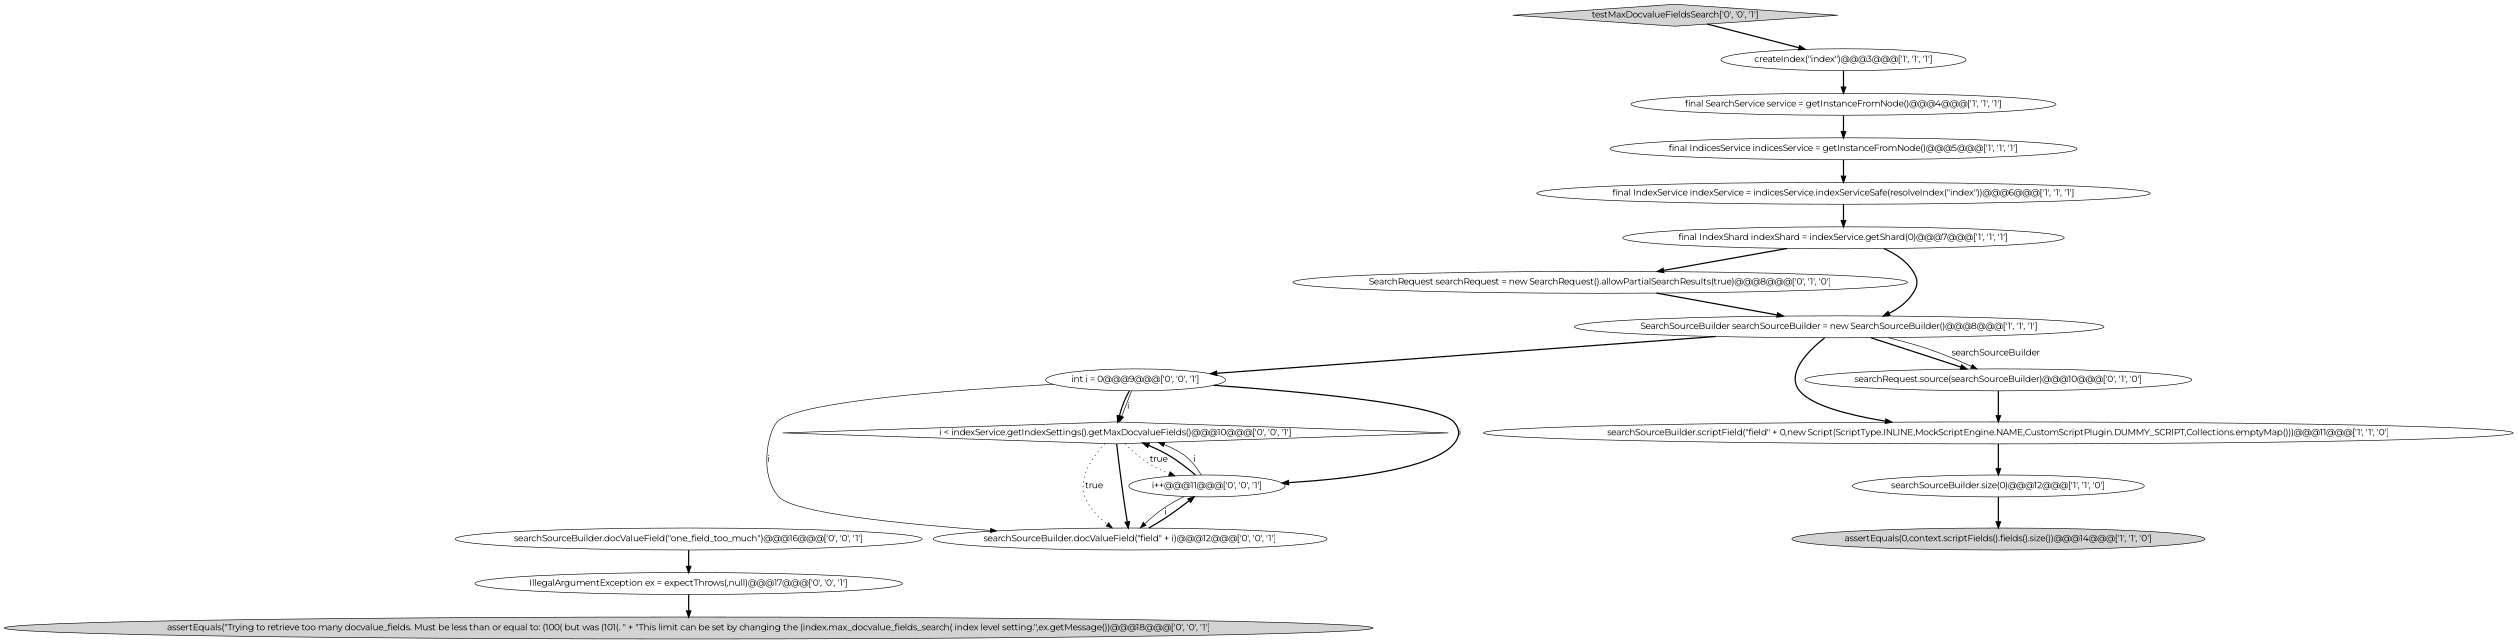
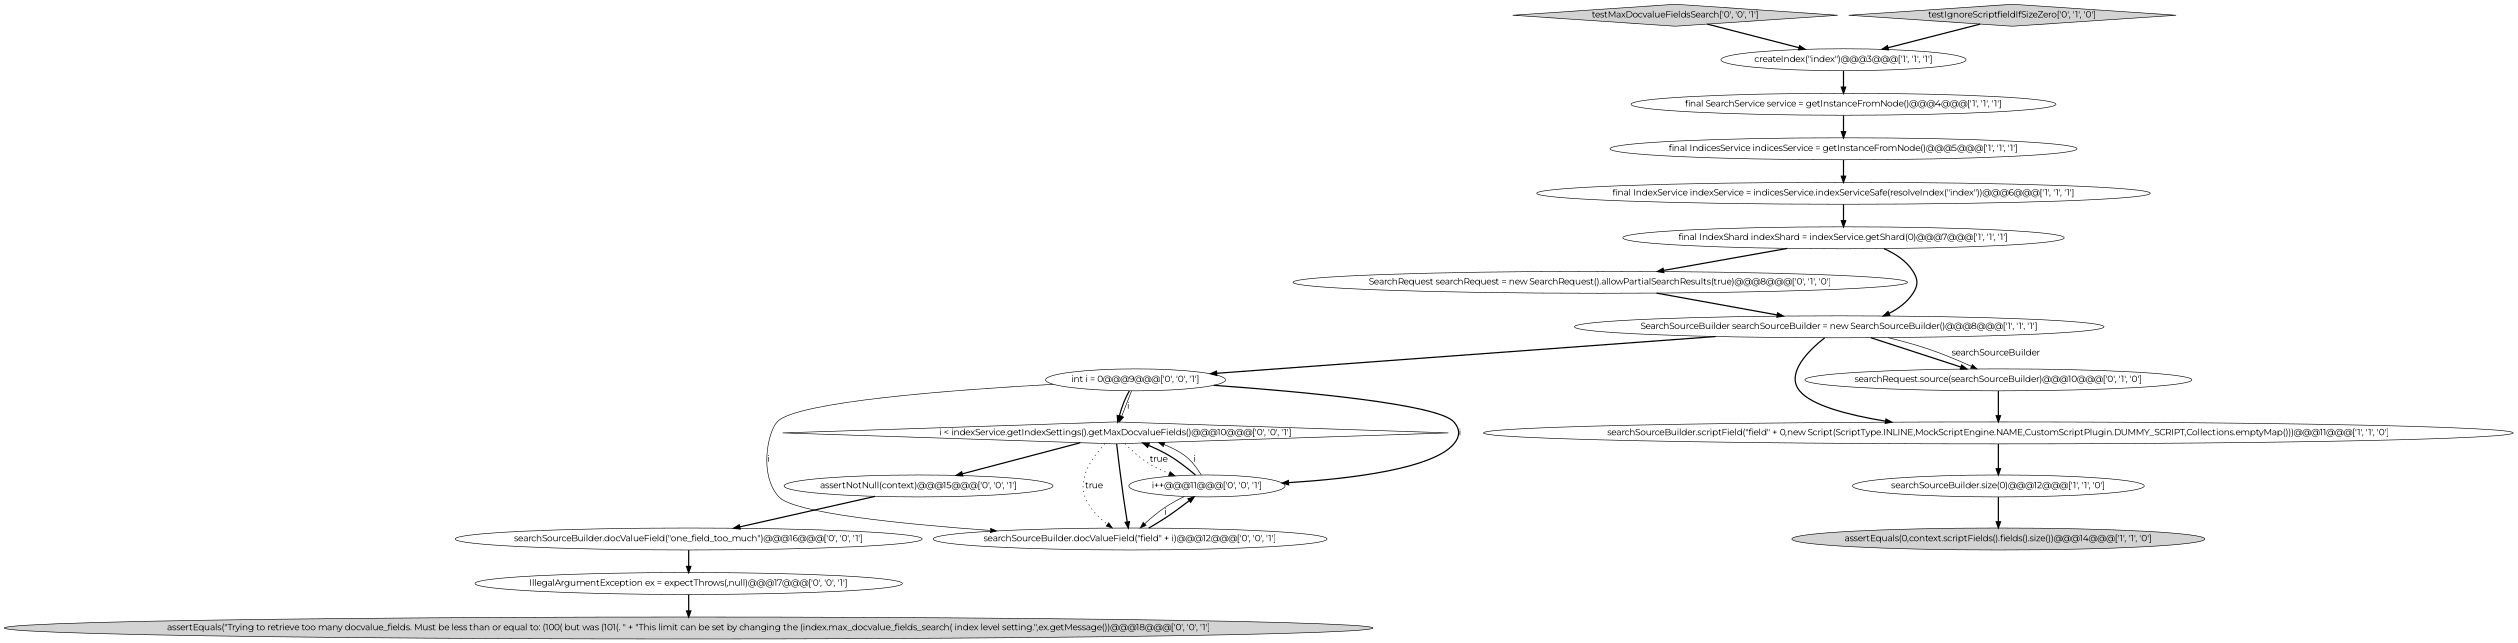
none -> (2012, 15)
none -> (919, 486)
